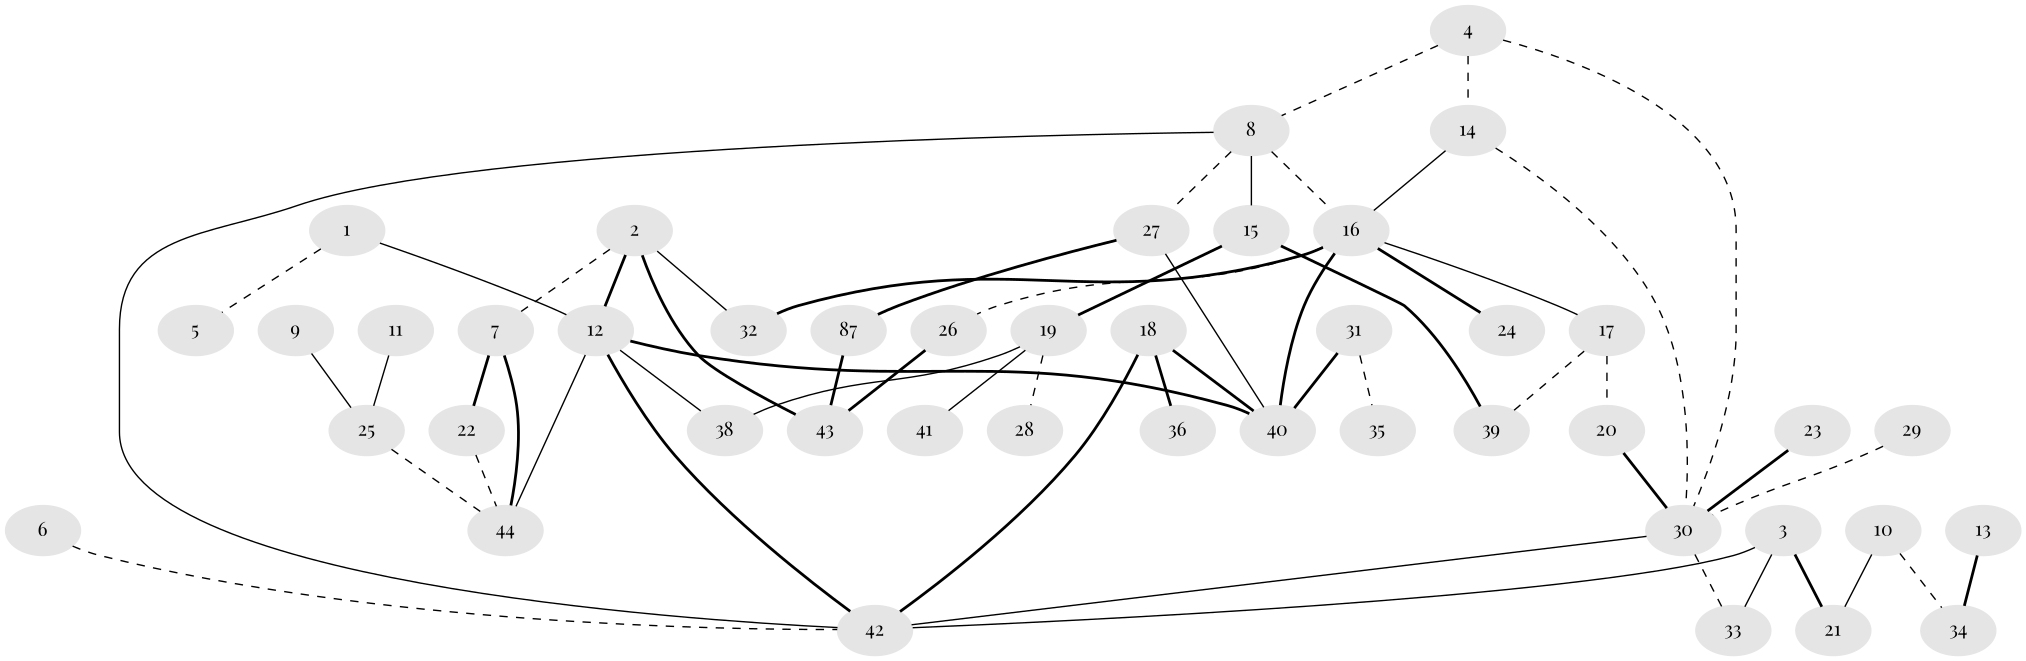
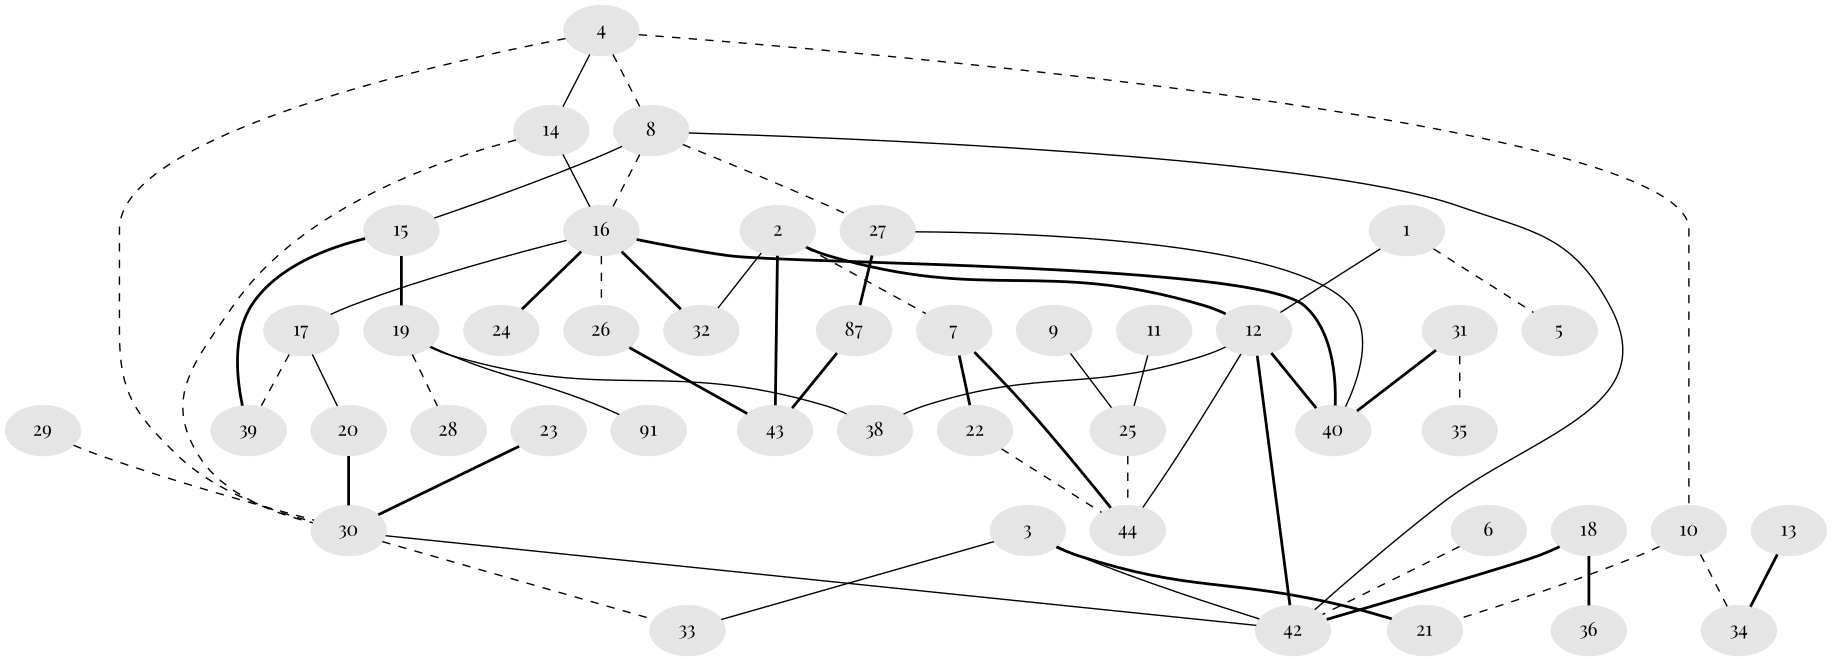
(1468, 81) -> (576, 81)
none -> (1314, 109)
(1213, 381) -> none
(1607, 381) -> (325, 380)
(925, 431) -> (649, 431)
(1858, 581) -> (1560, 585)
